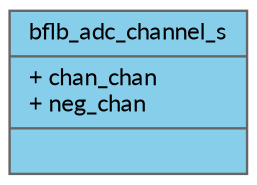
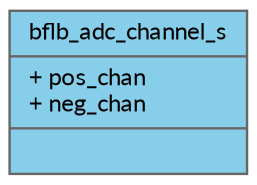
(94, 78) -> (88, 78)
